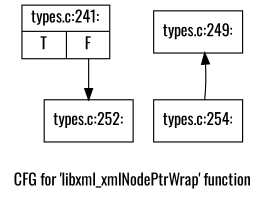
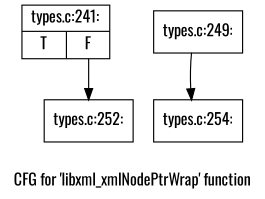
(206, 82) -> (190, 71)
